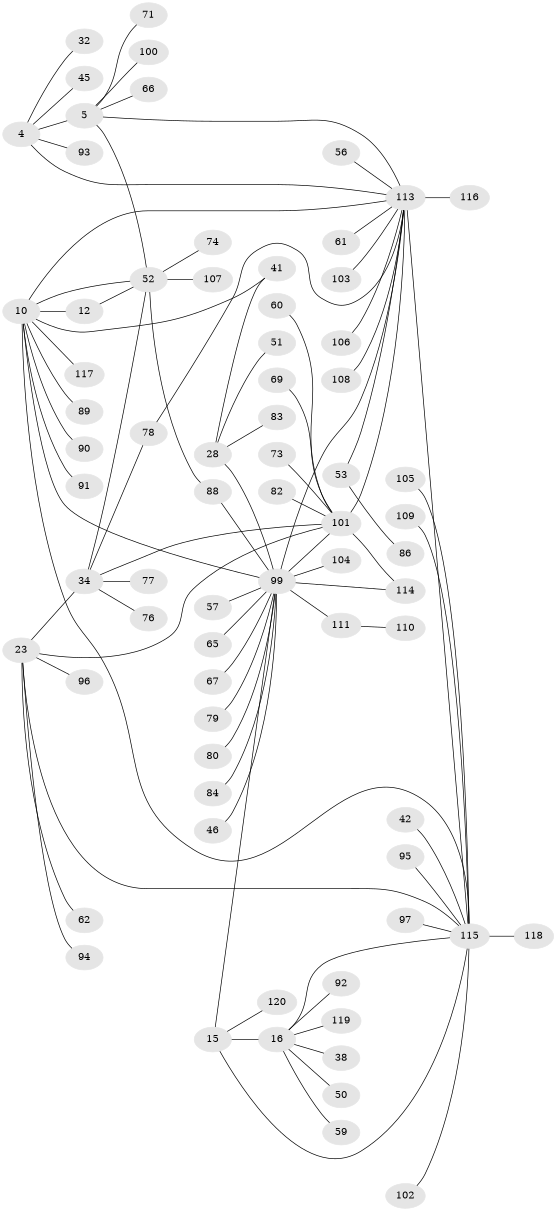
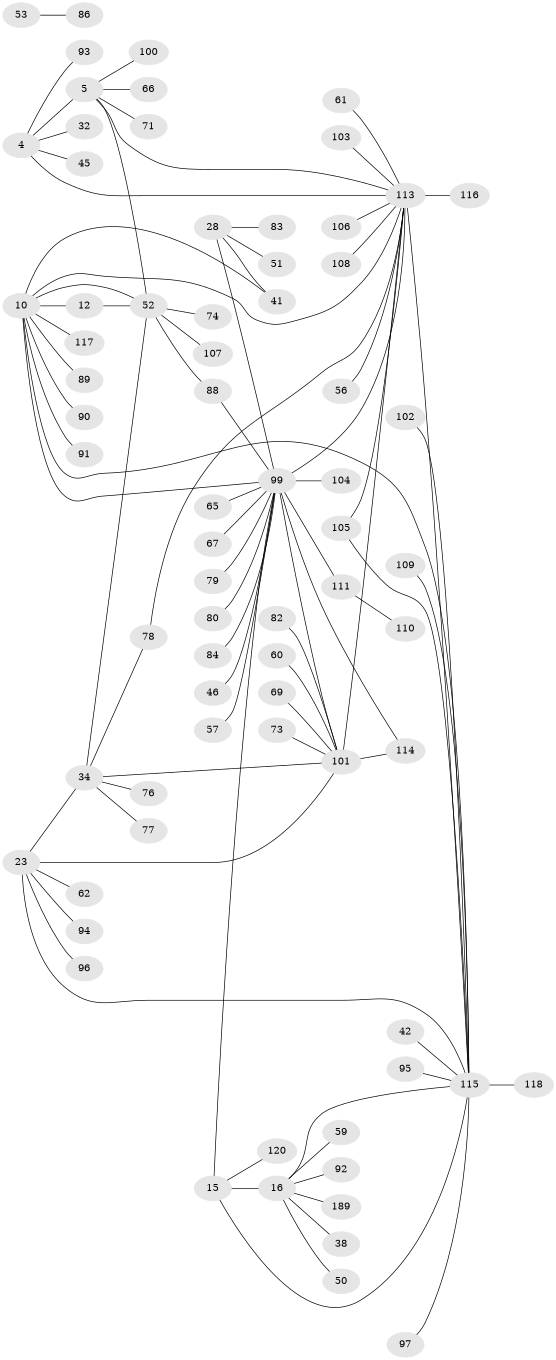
(378, 364) -> (387, 365)
(341, 1021) -> (341, 1207)
